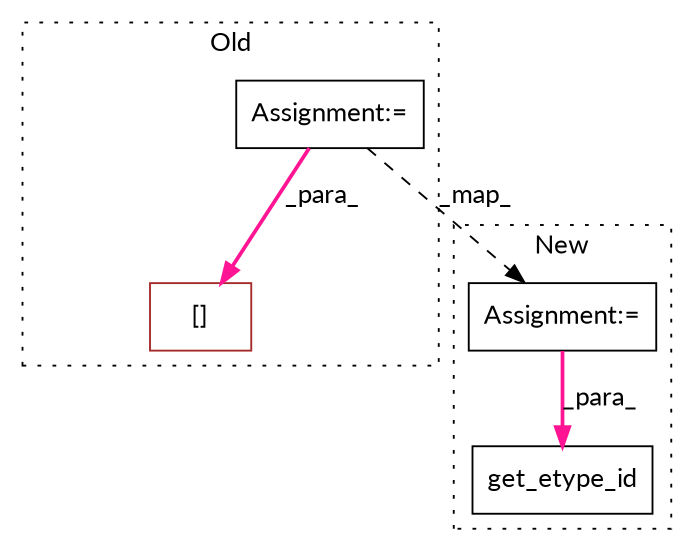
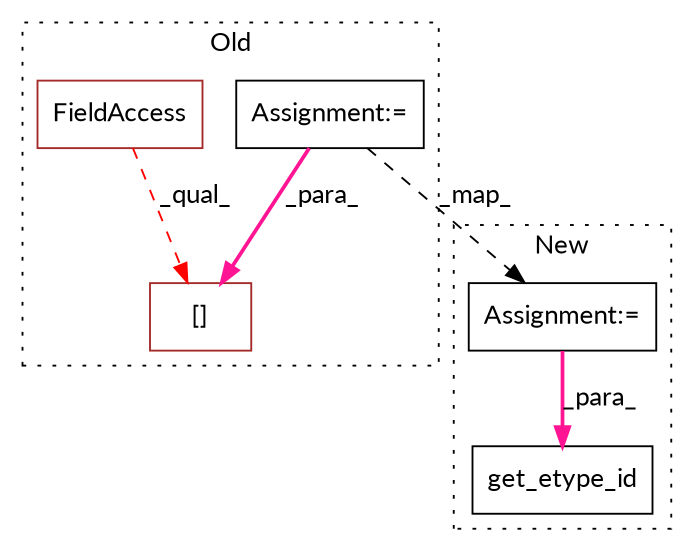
none -> (120, 114)
